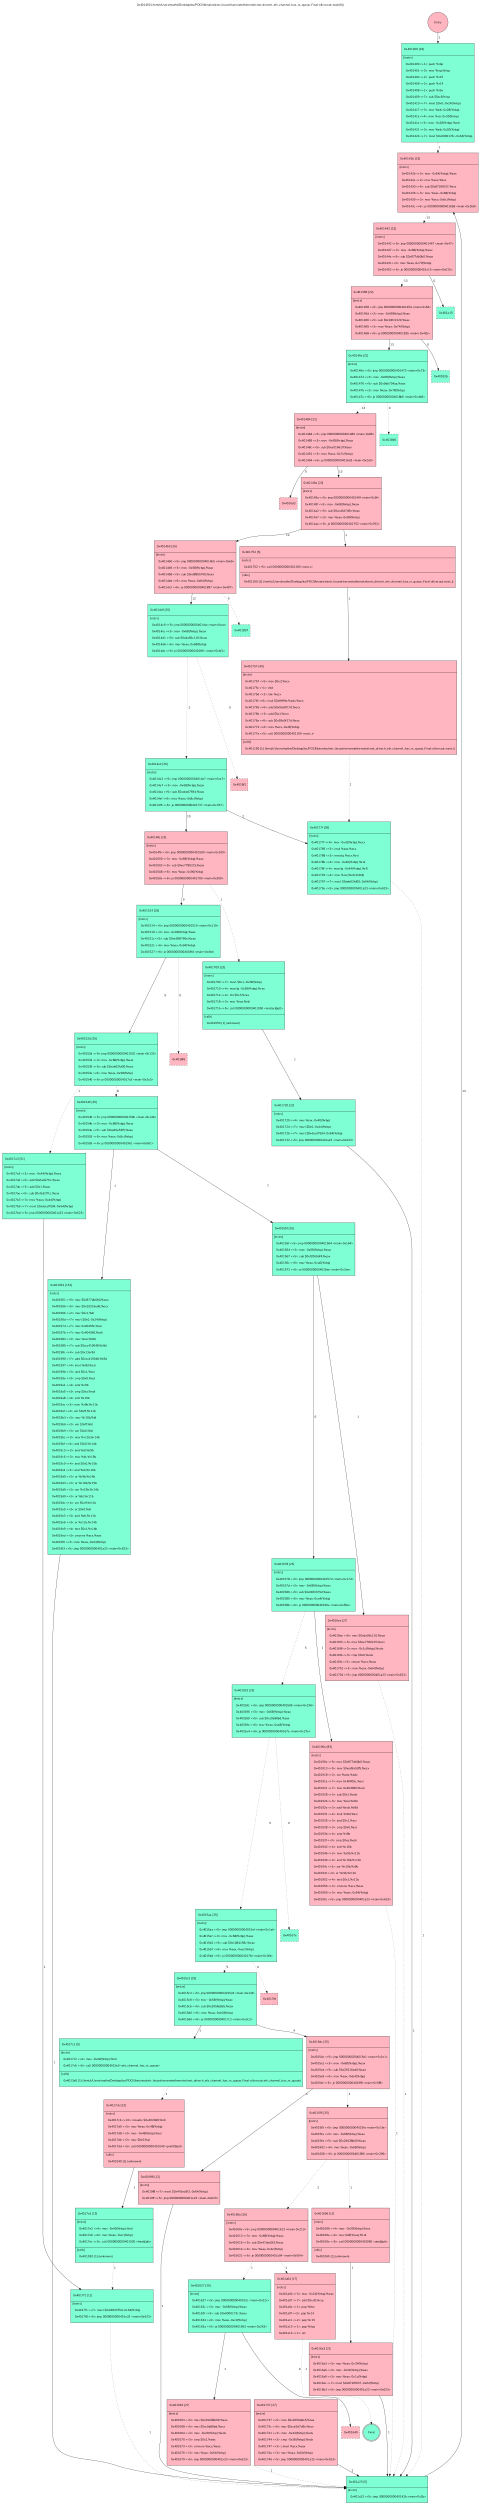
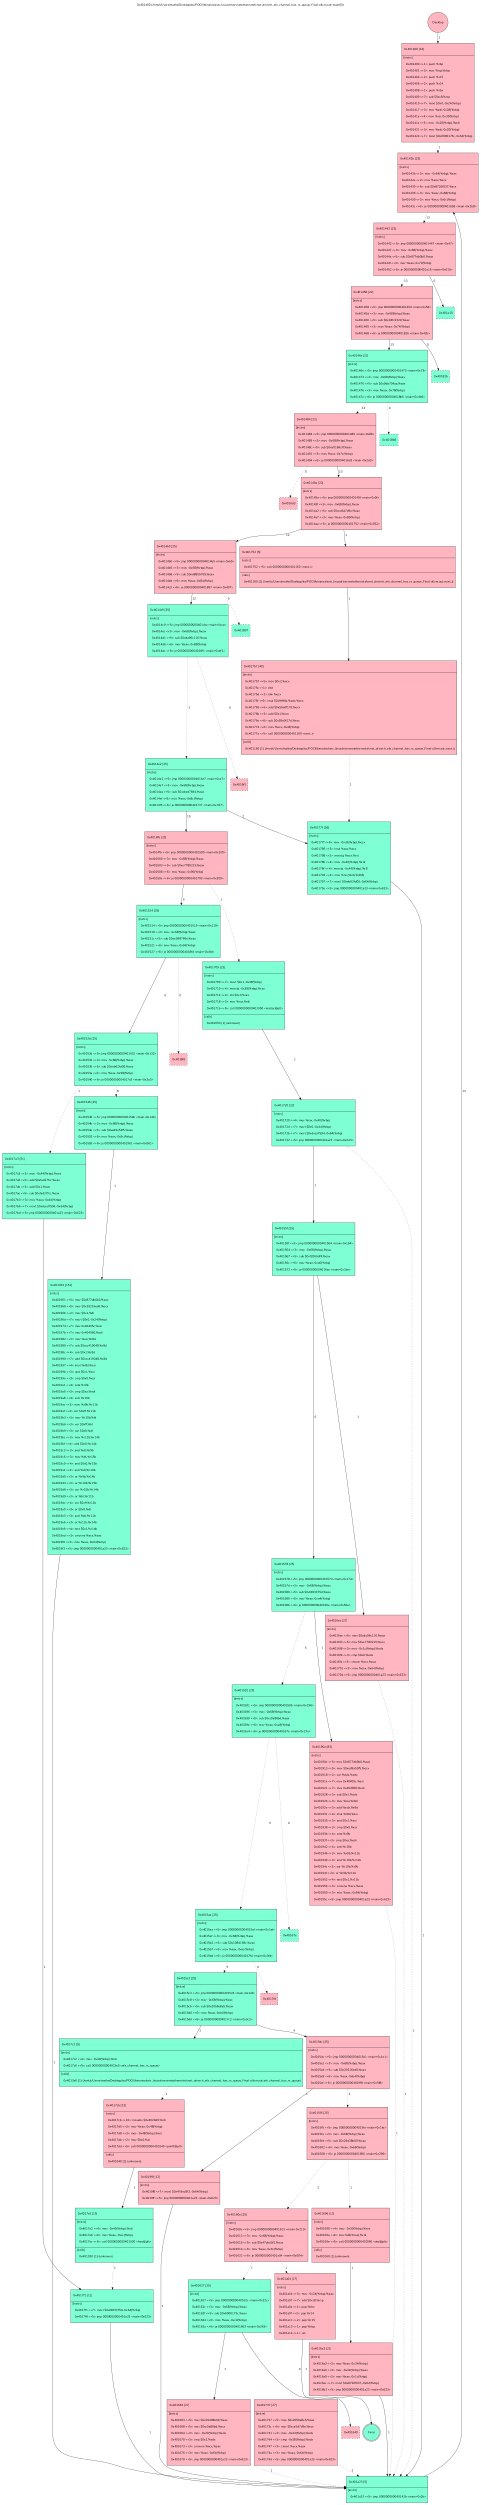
(438, 22) -> (438, 22)
(438, 93) -> (438, 93)
(297, 480) -> (297, 480)
(214, 1186) -> (314, 1183)
(422, 1675) -> (422, 1675)
(412, 1800) -> (412, 1800)
(317, 2399) -> (317, 2399)
(154, 2469) -> (154, 2469)
(347, 2470) -> (347, 2470)
